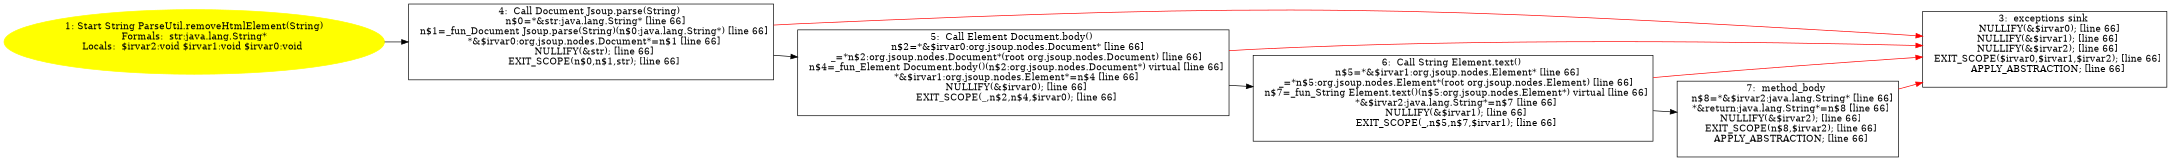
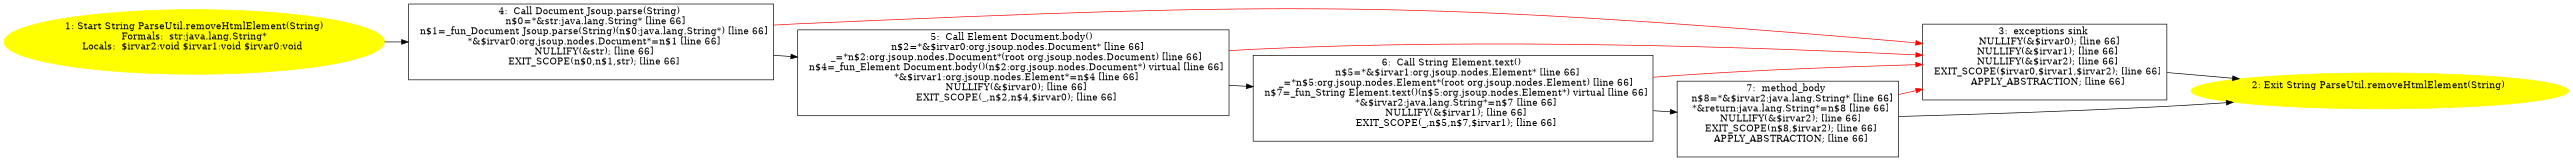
none -> (2380, 91)
